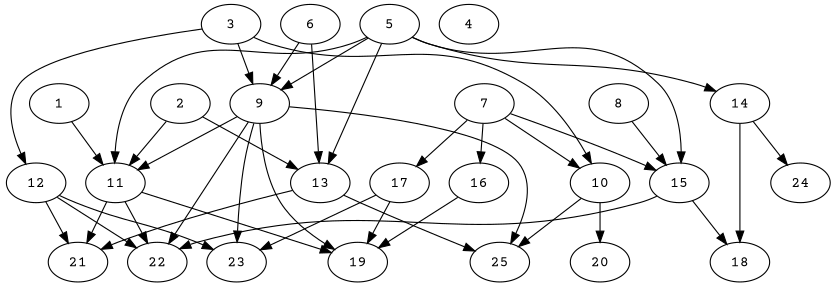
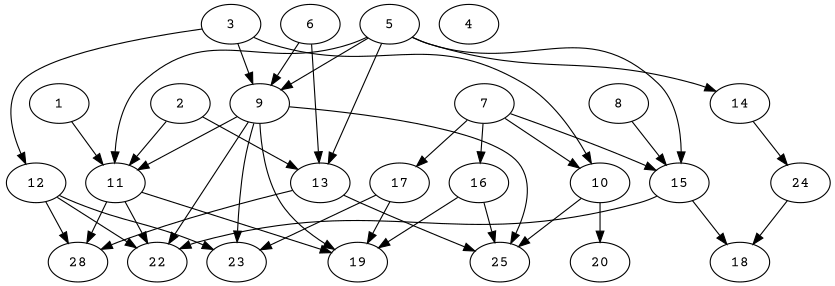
(740, 177) -> (774, 218)
none -> (488, 217)
(78, 262) -> (78, 262)
